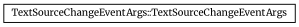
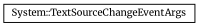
(150, 13) -> (99, 13)
